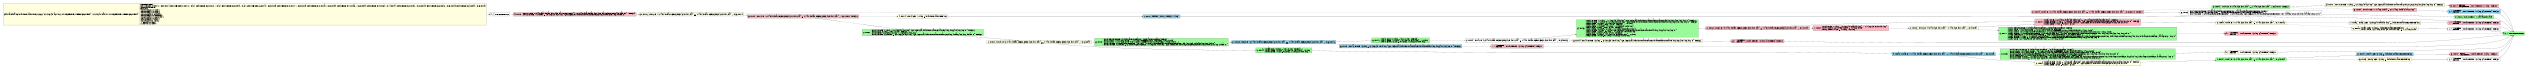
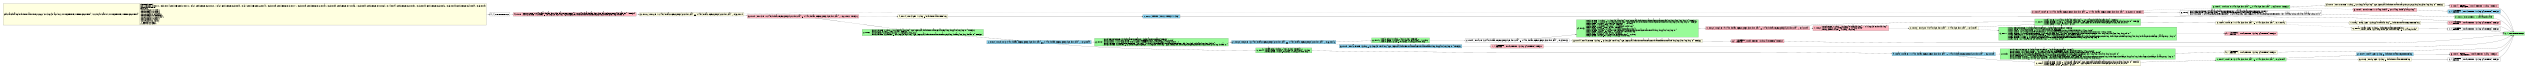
(2464, 7) -> (2464, 7)
(2088, 22) -> (2088, 22)
(1039, 42) -> (1039, 42)
